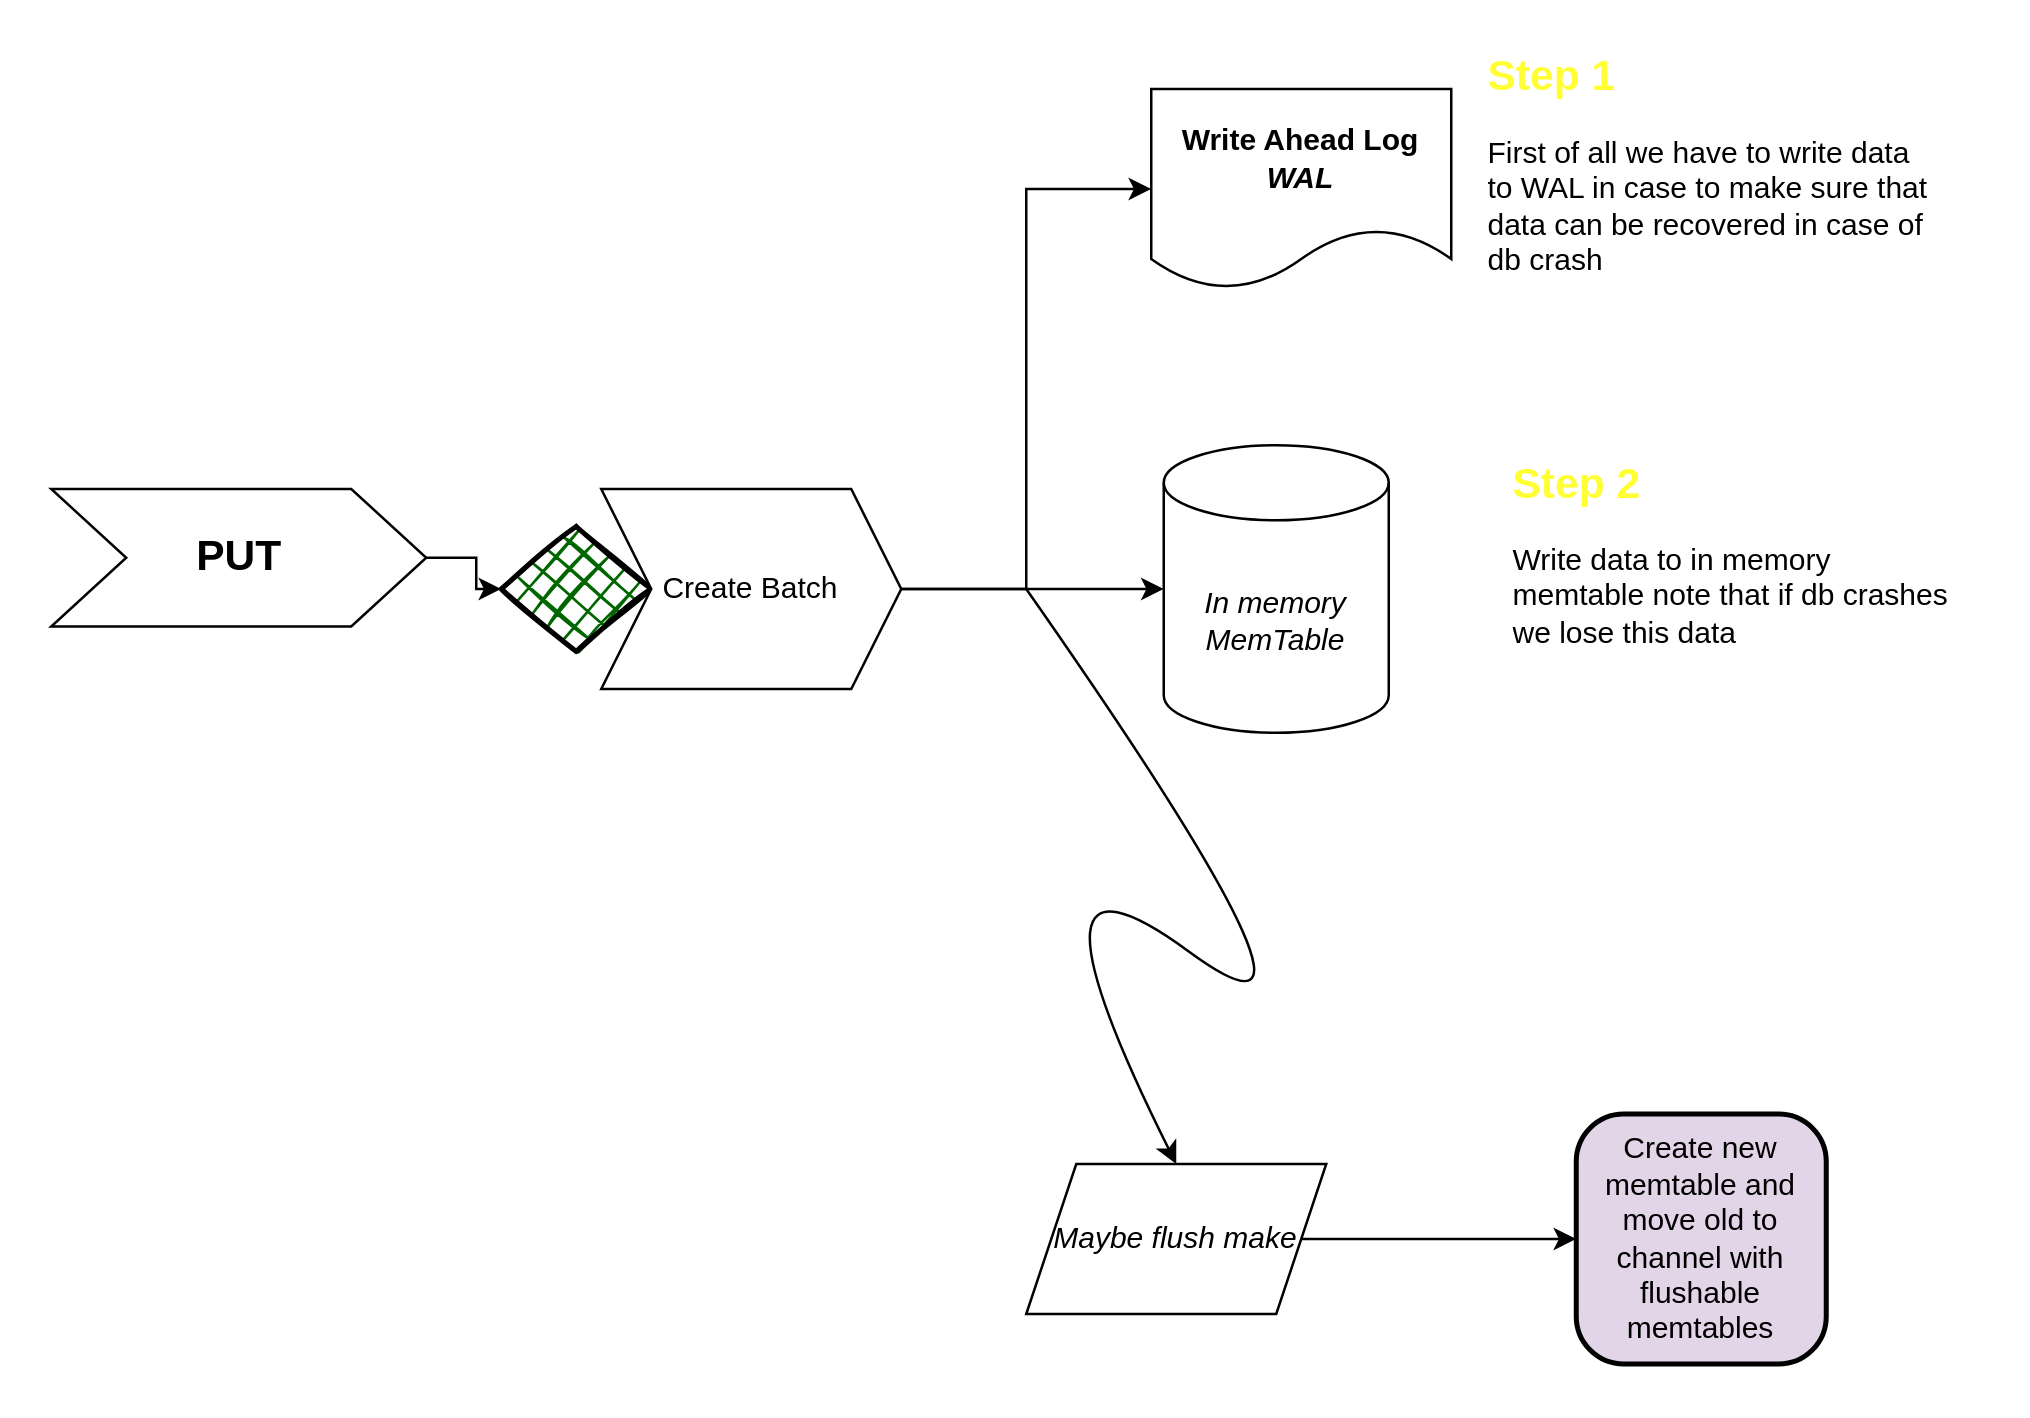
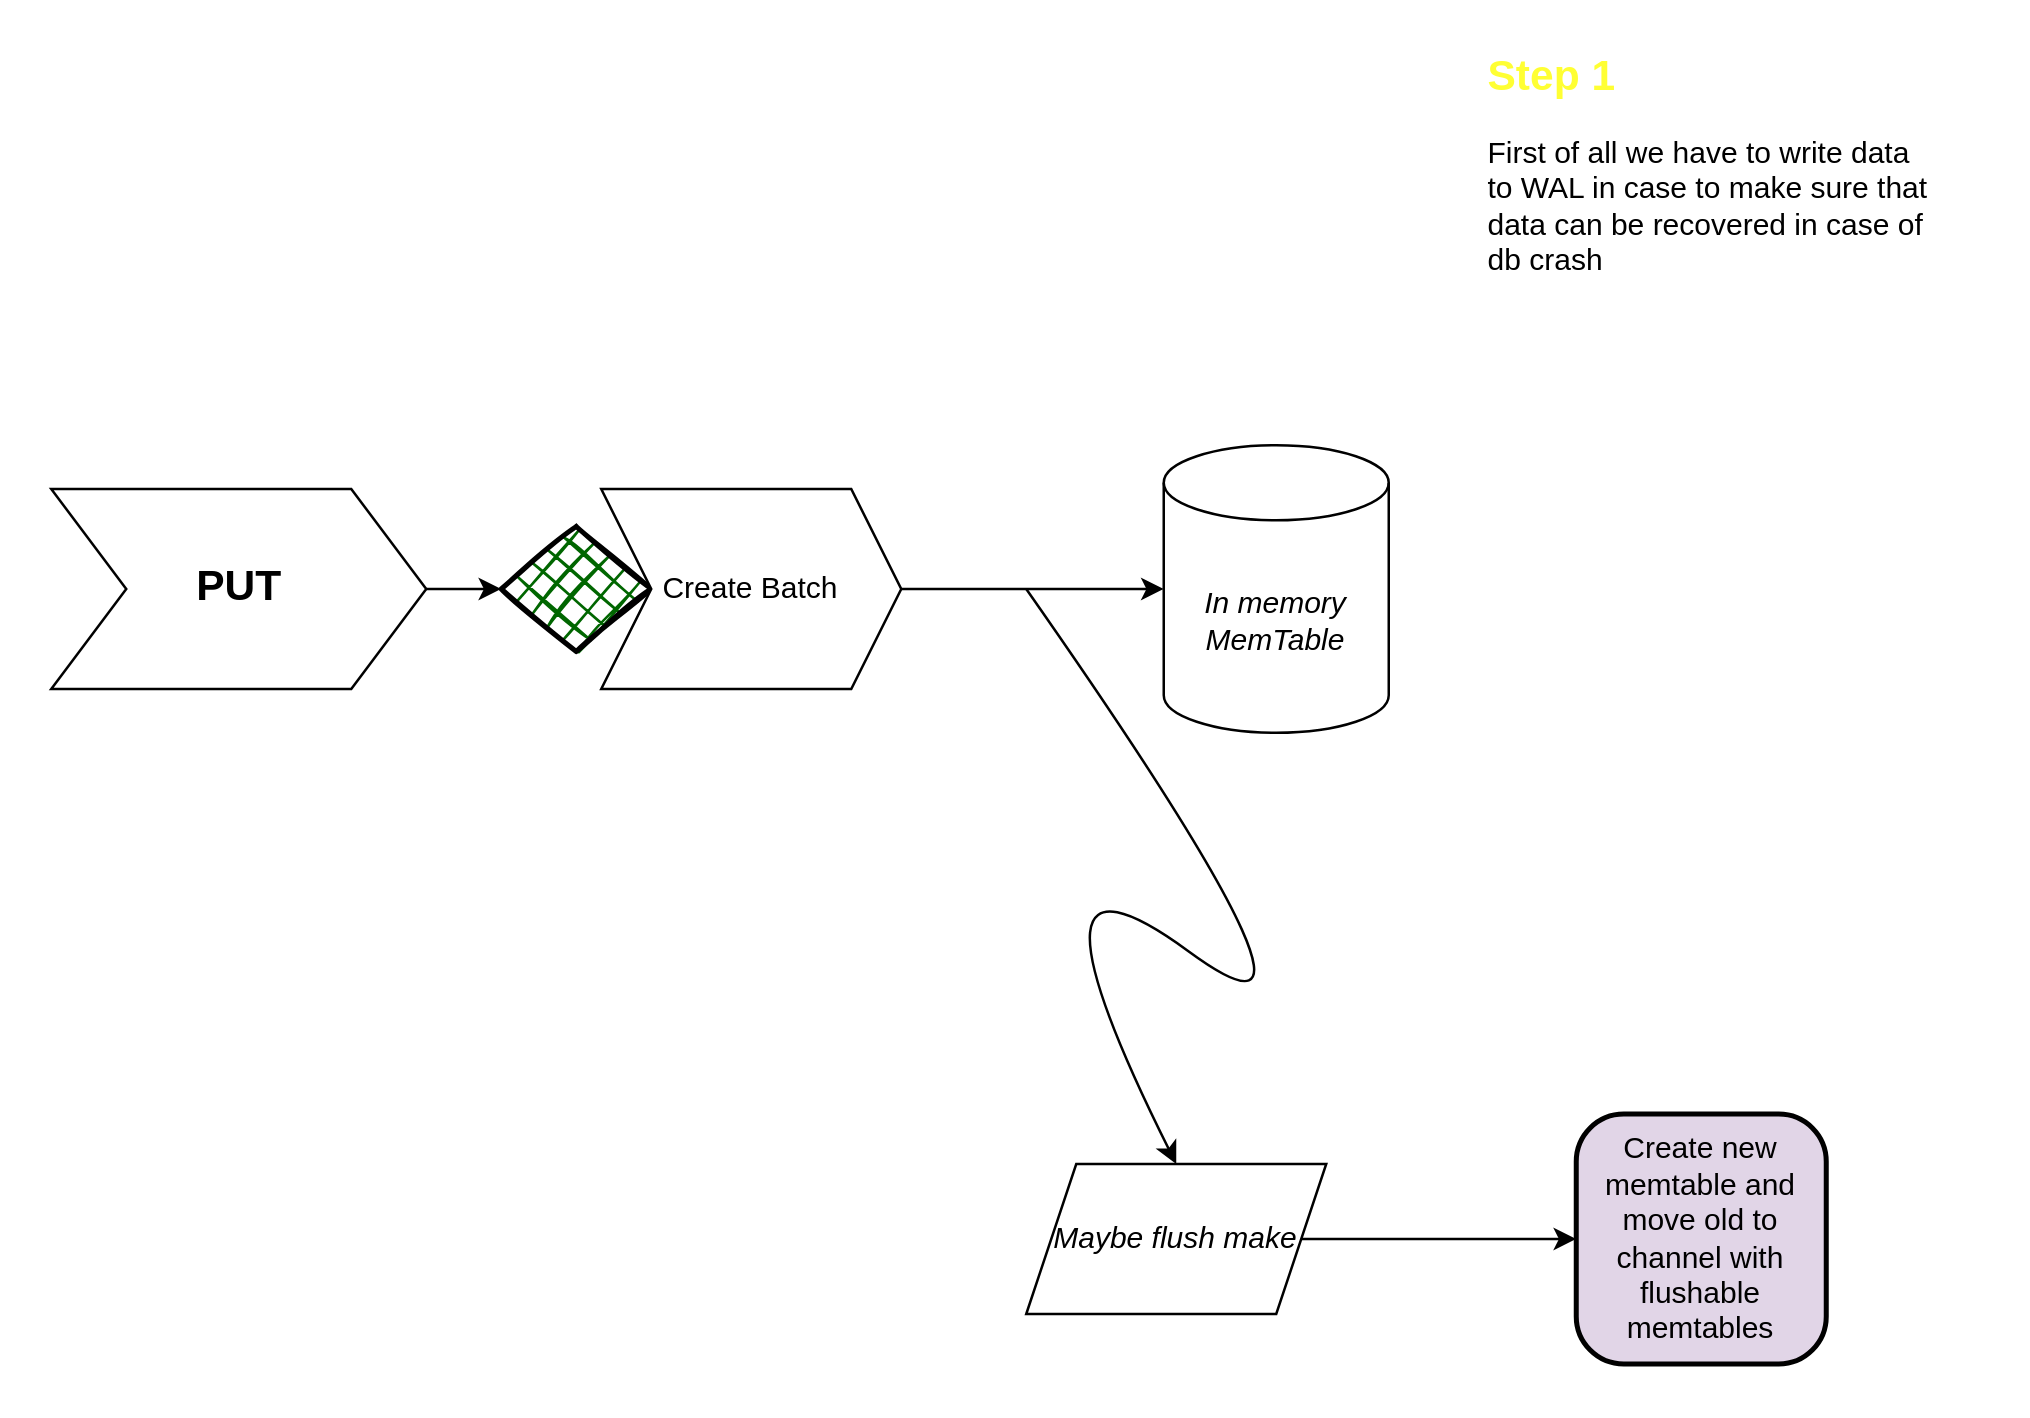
(1301, 189) -> none
(1026, 332) -> none
(239, 558) -> (239, 589)
(1739, 595) -> none
